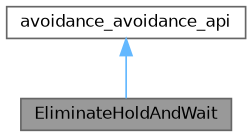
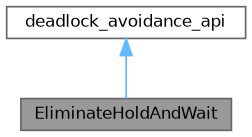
(126, 23) -> (126, 23)
